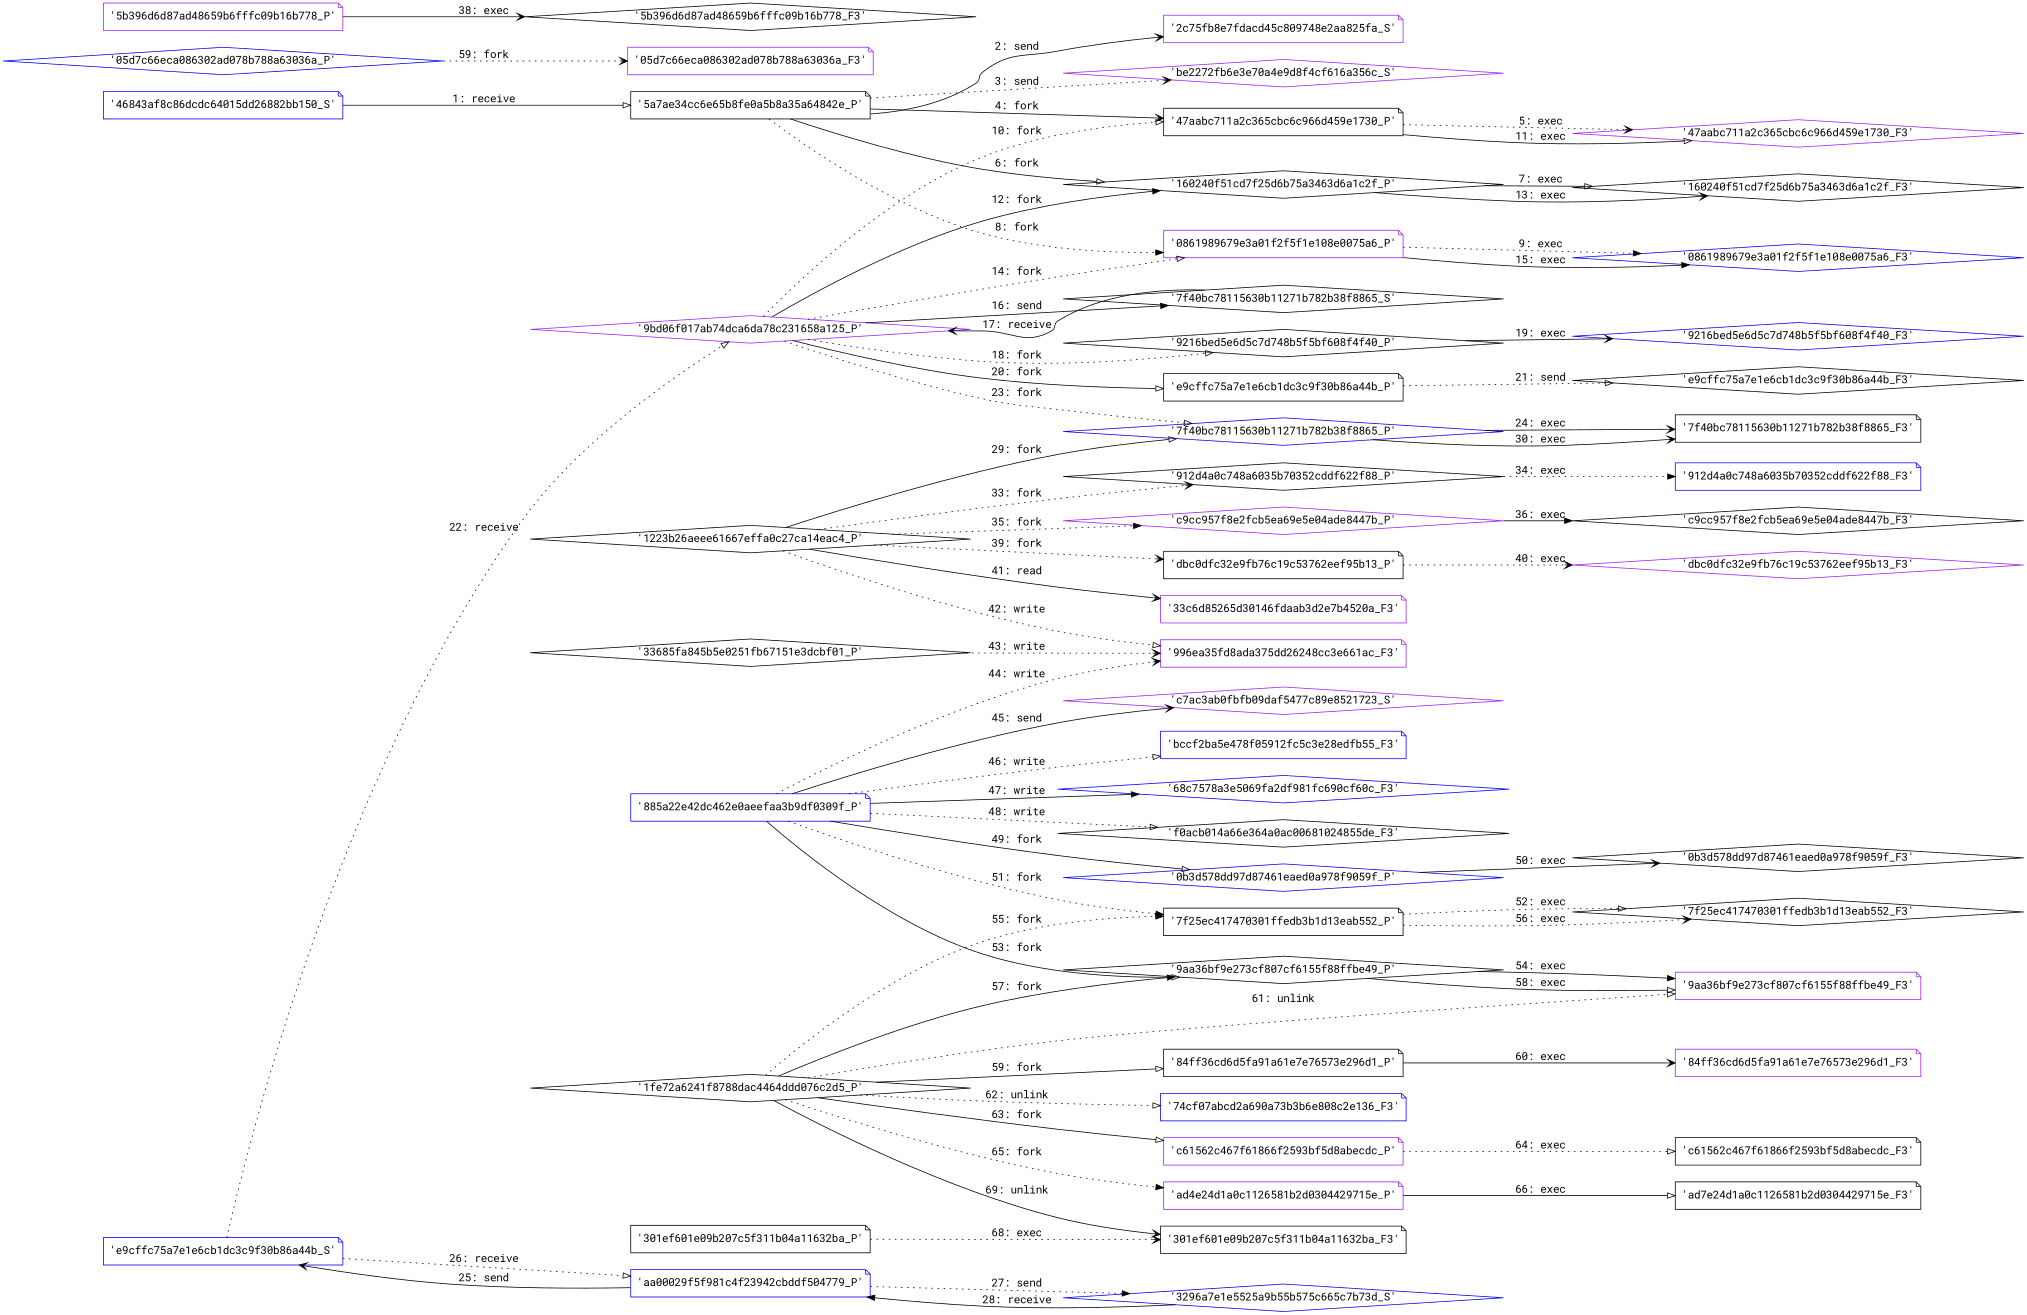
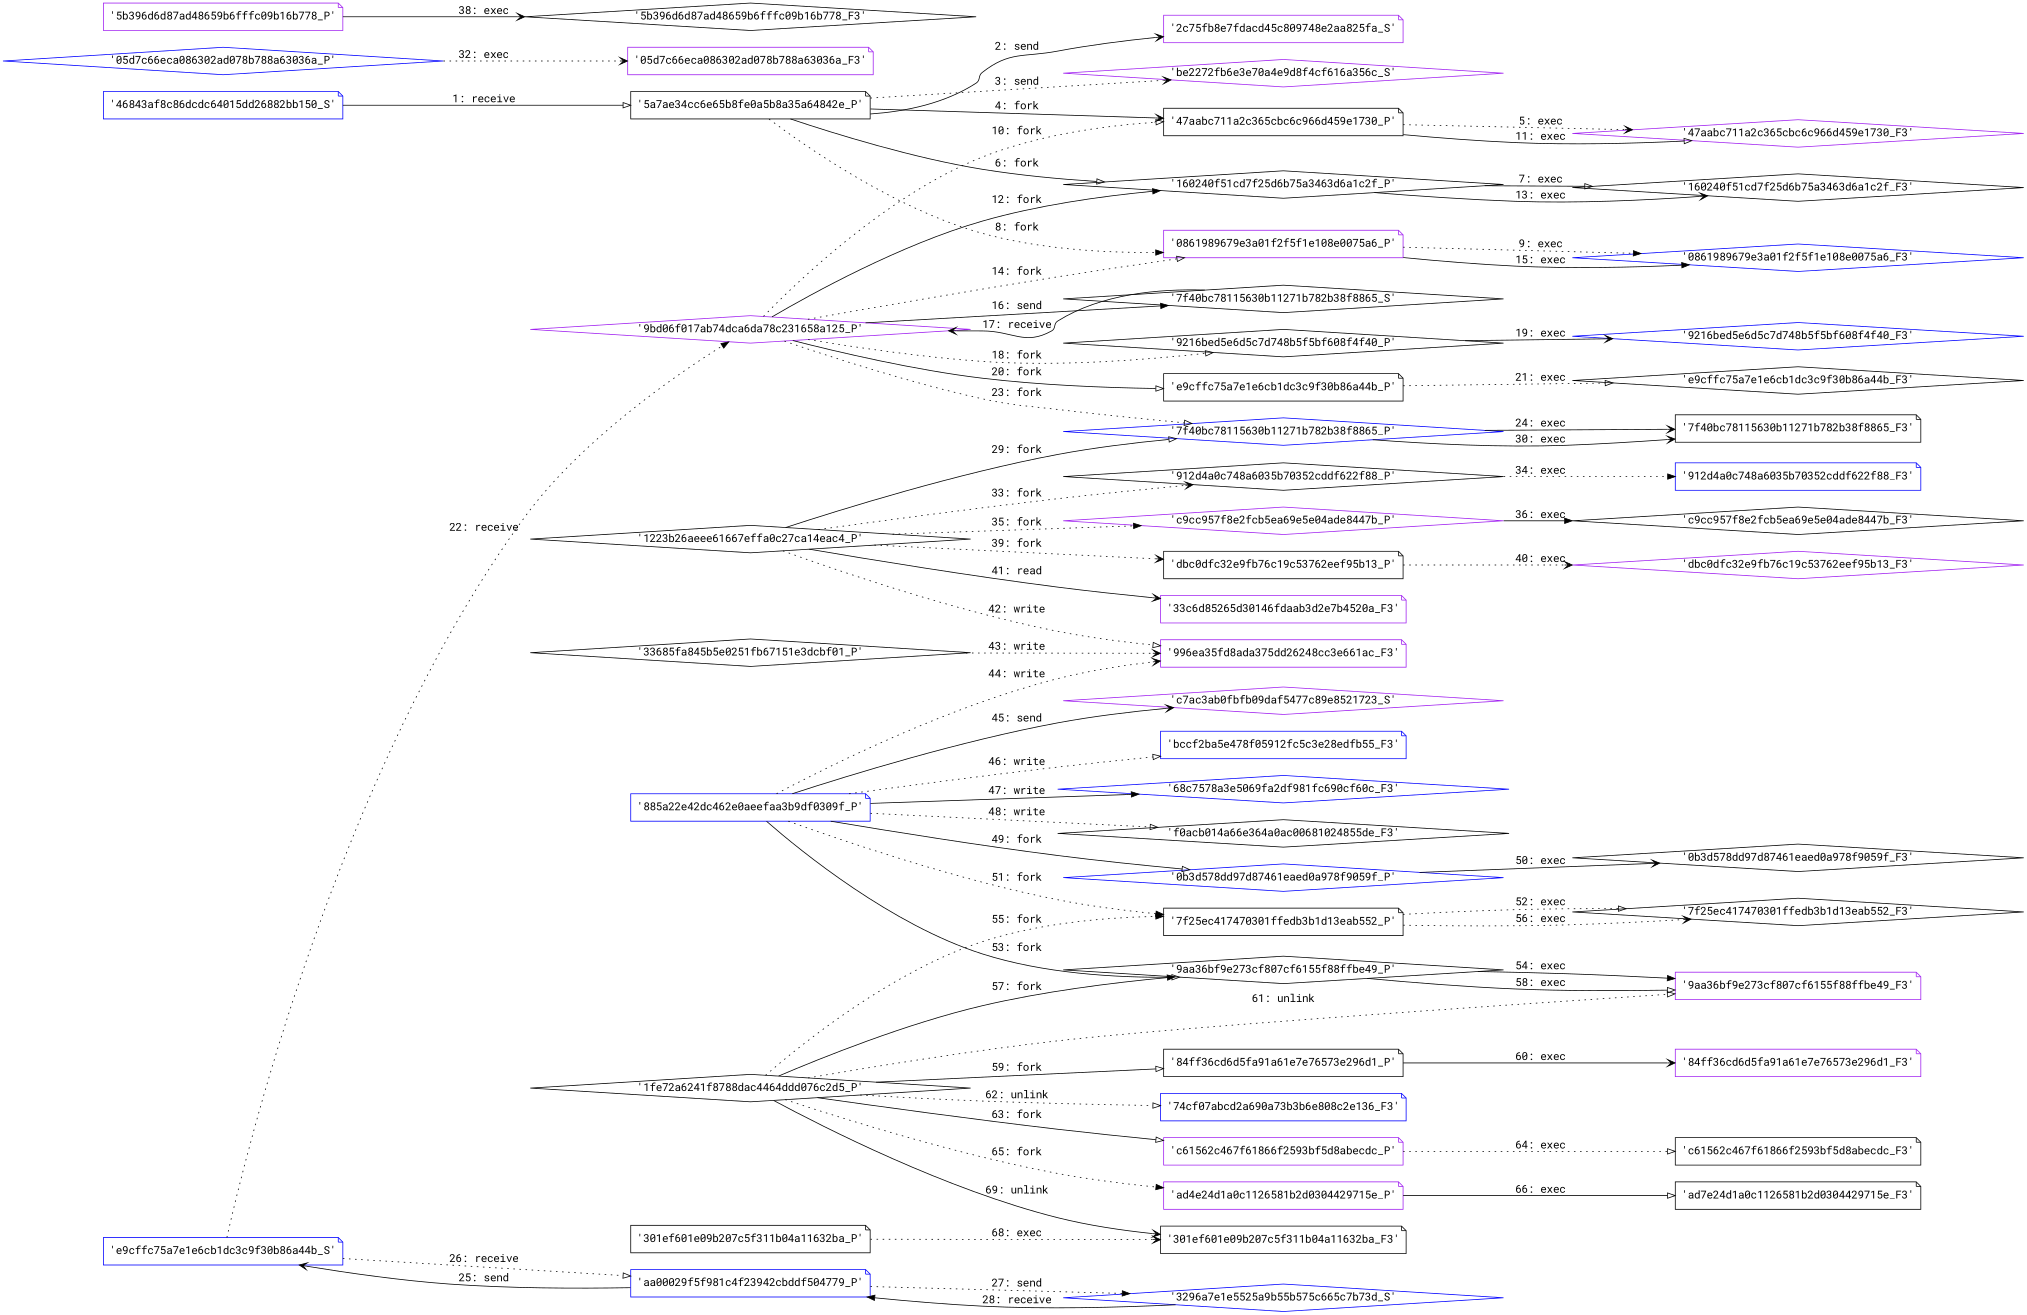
(484, 55) -> (484, 55)
(1541, 378) -> (1541, 378)
(395, 743) -> (395, 743)
